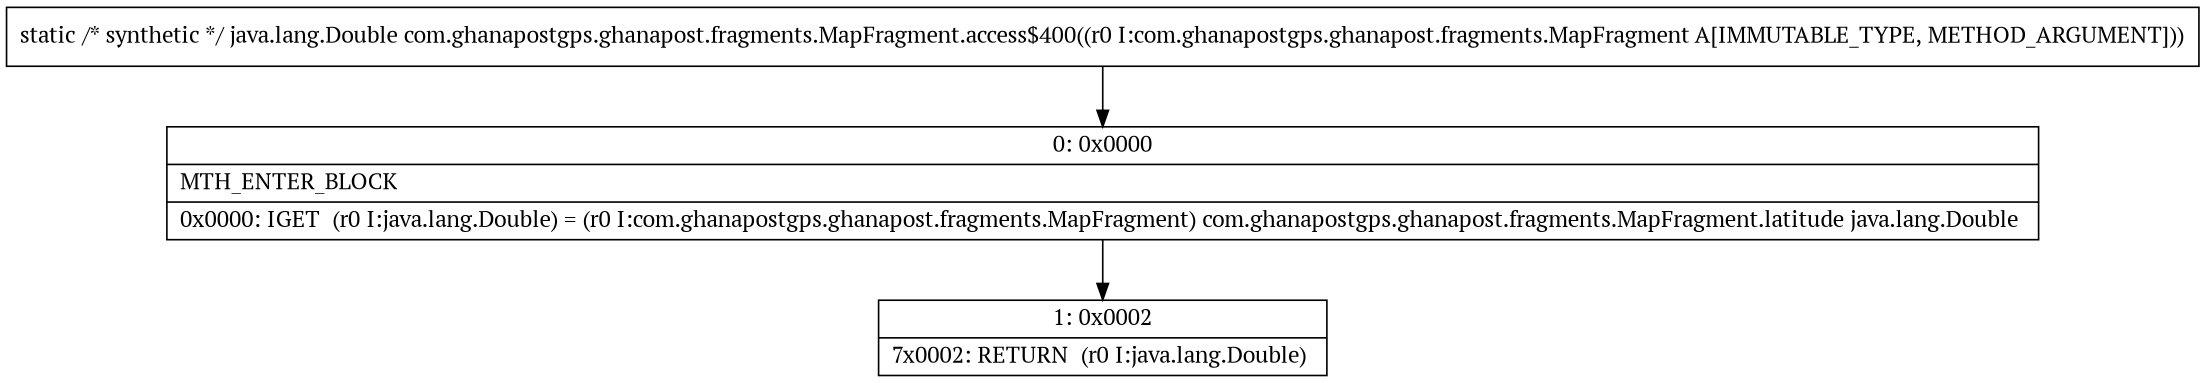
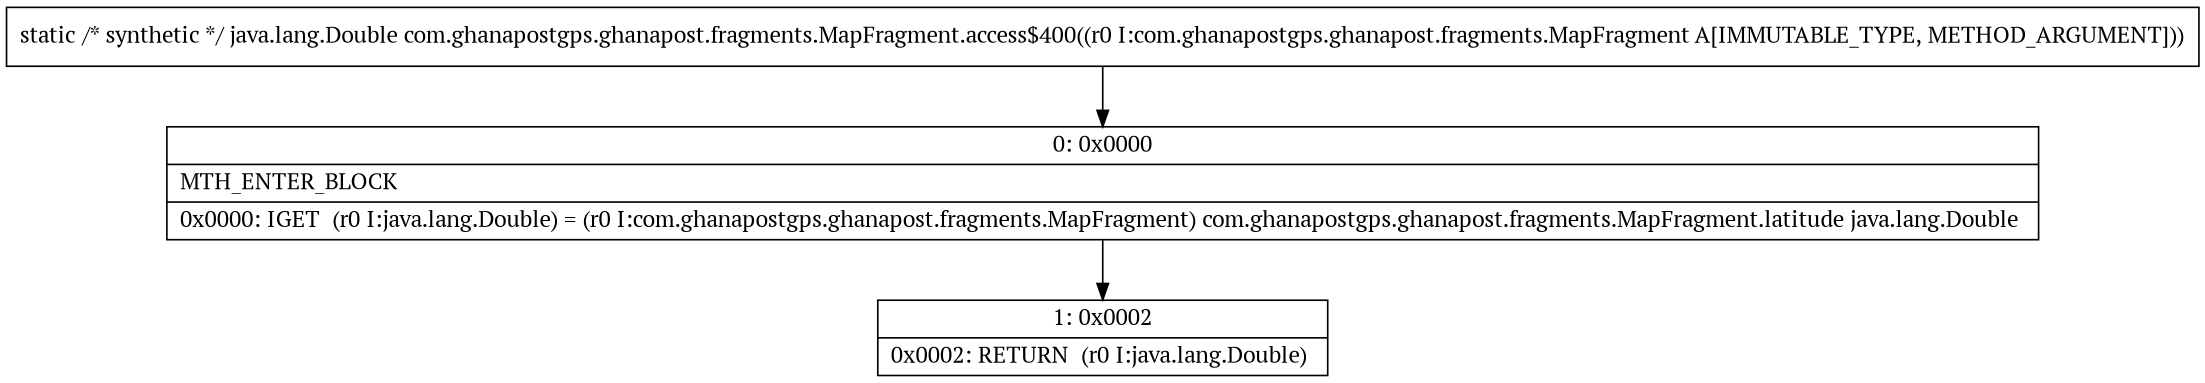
(1103, 356) -> (1103, 356)
